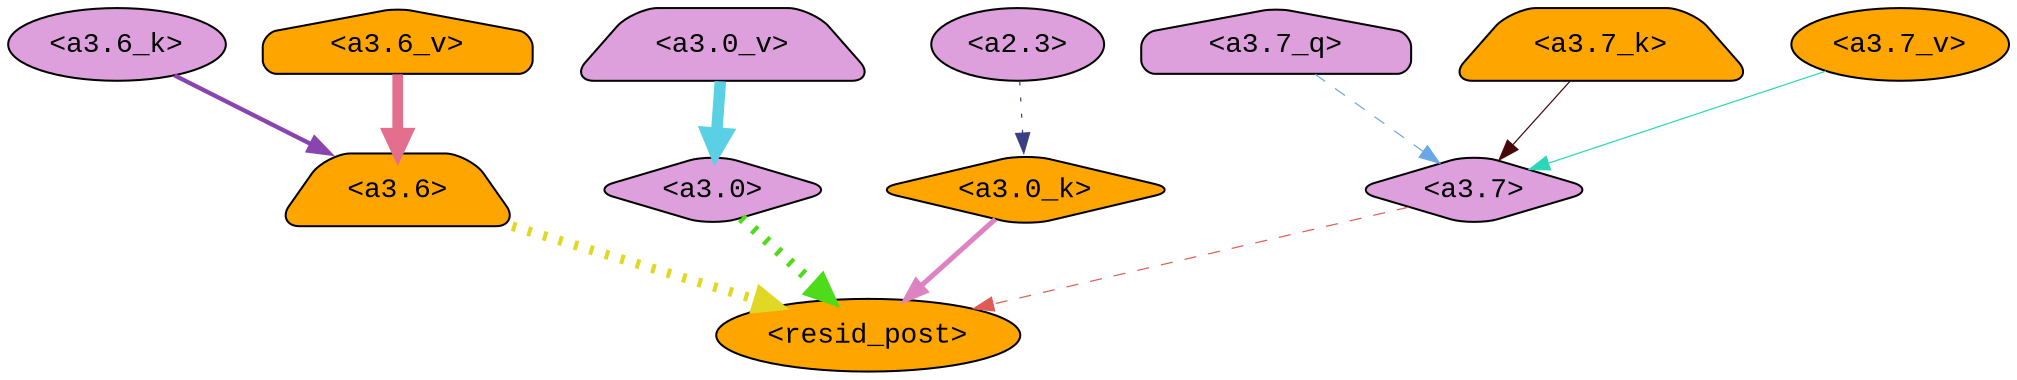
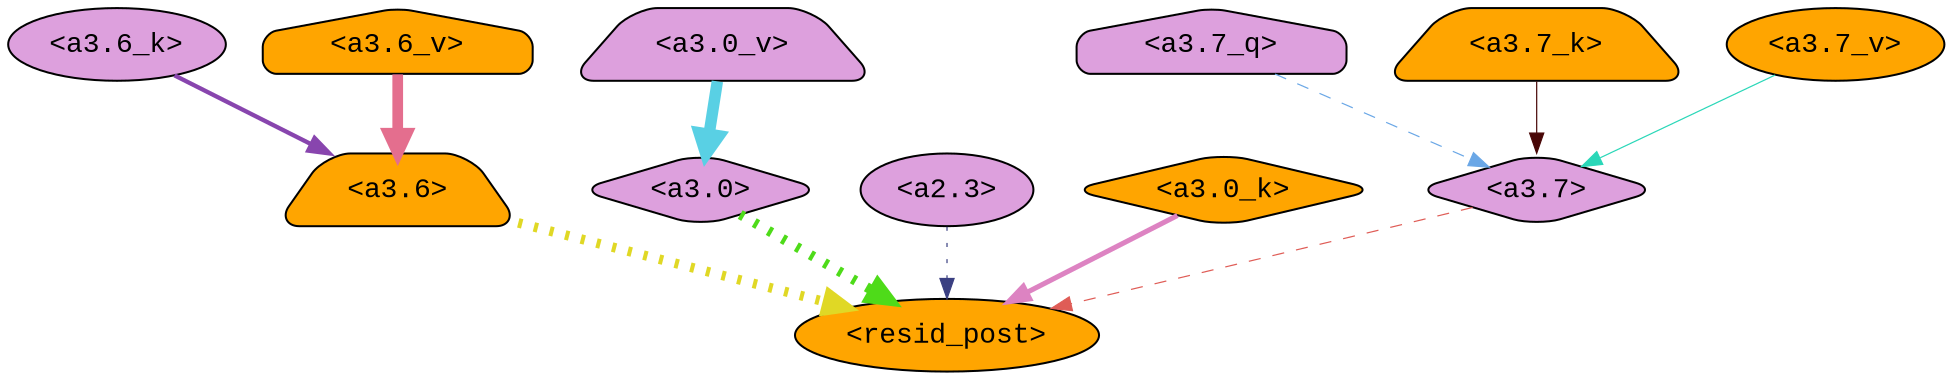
(1021, 107) -> (947, 253)
